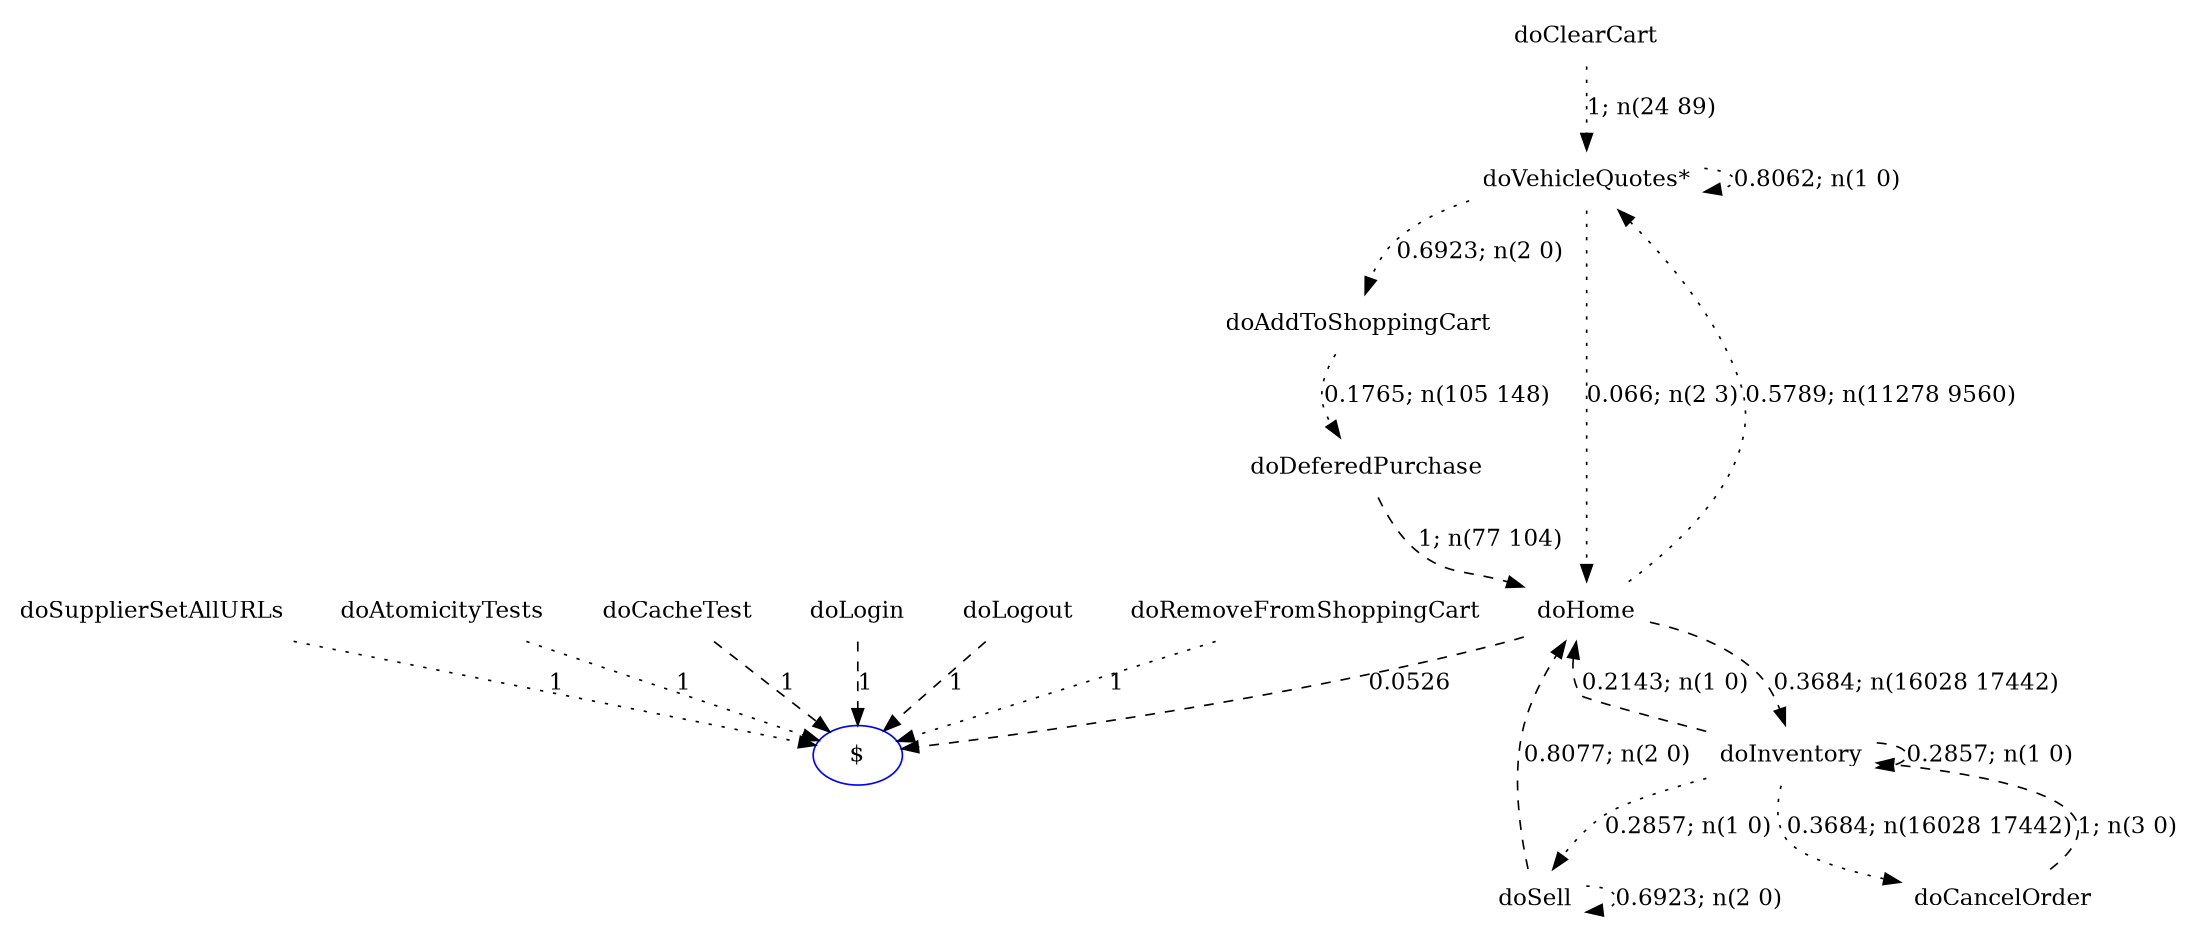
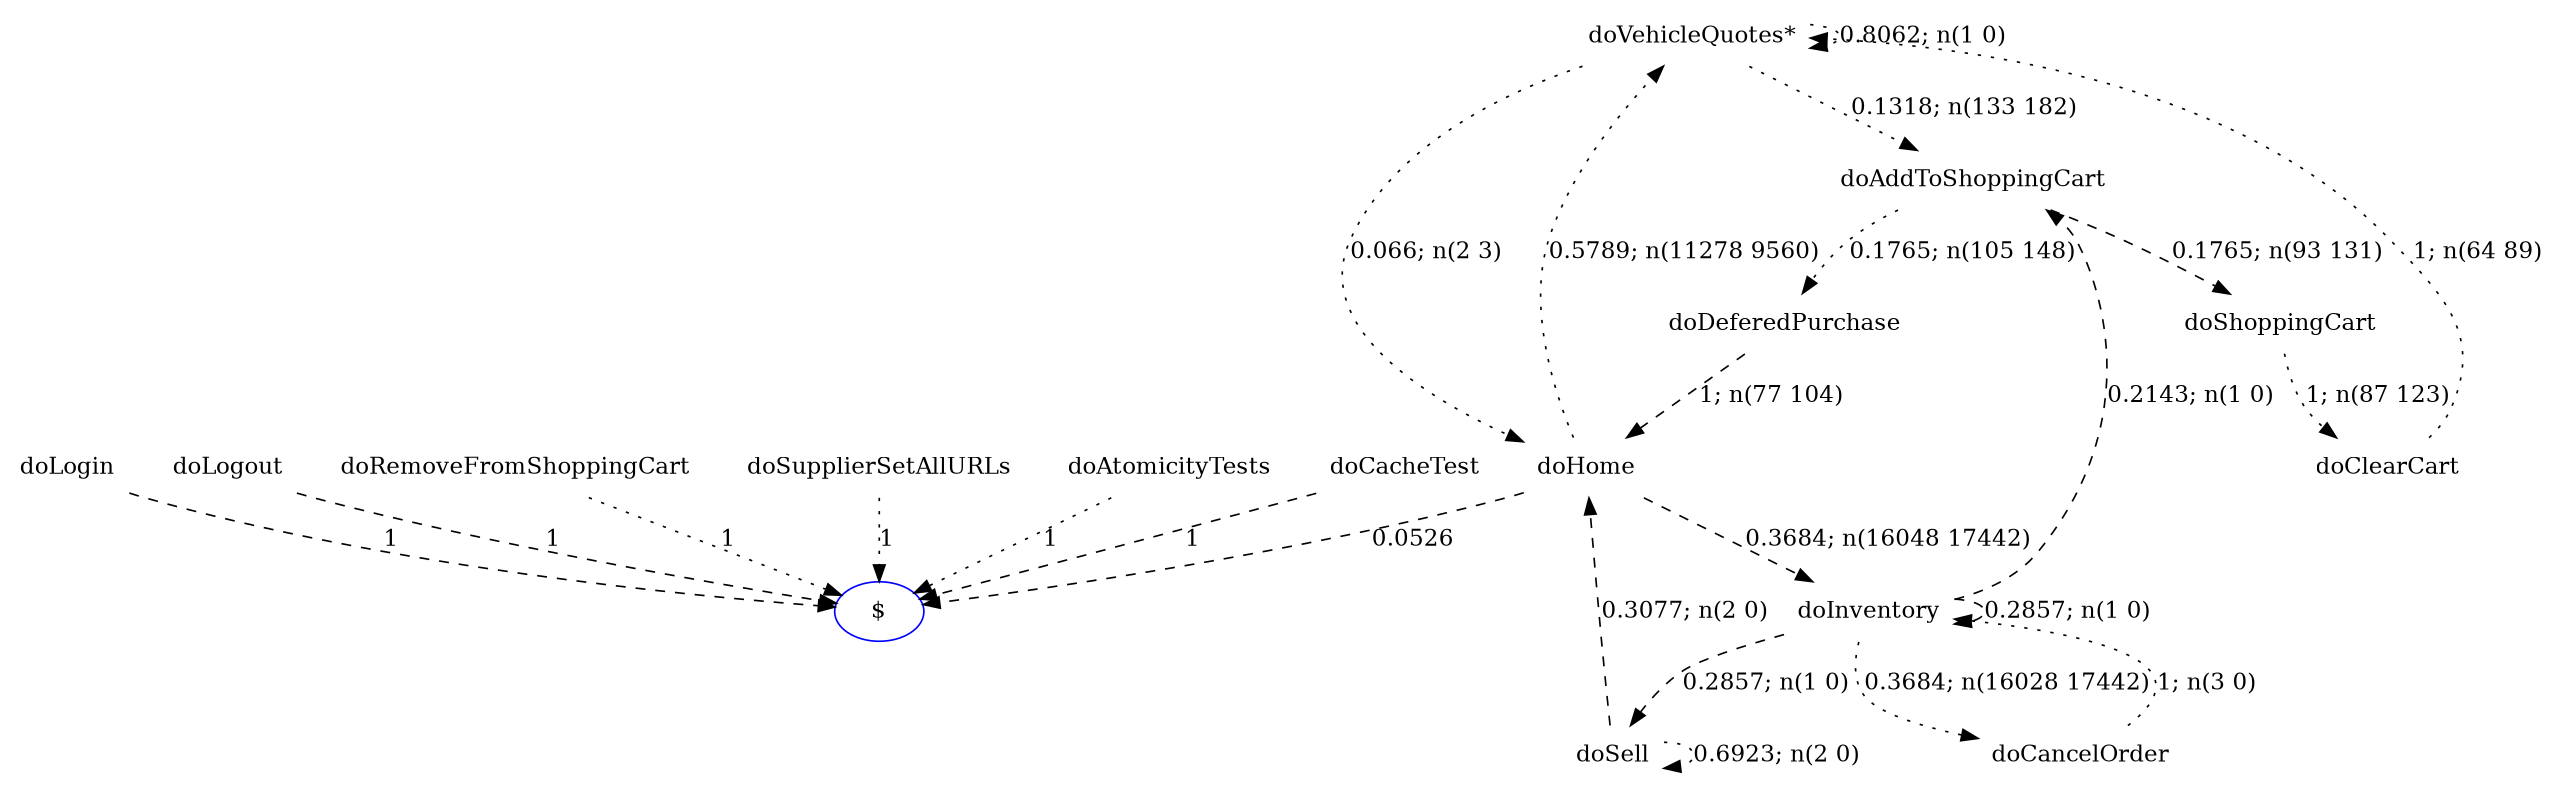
(1652, 108) -> (2478, 252)
(1480, 252) -> (1964, 108)
none -> (2281, 324)
(1916, 683) -> (1888, 540)
(1625, 709) -> (2098, 437)
(1607, 755) -> (1685, 612)
(2019, 787) -> (2097, 643)
(1627, 804) -> (1705, 660)
